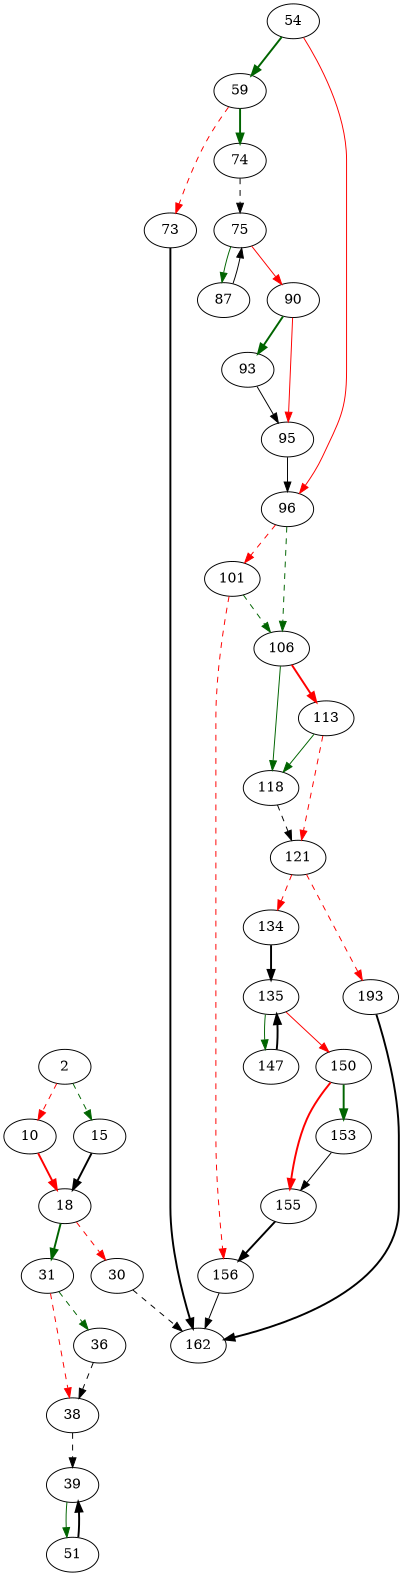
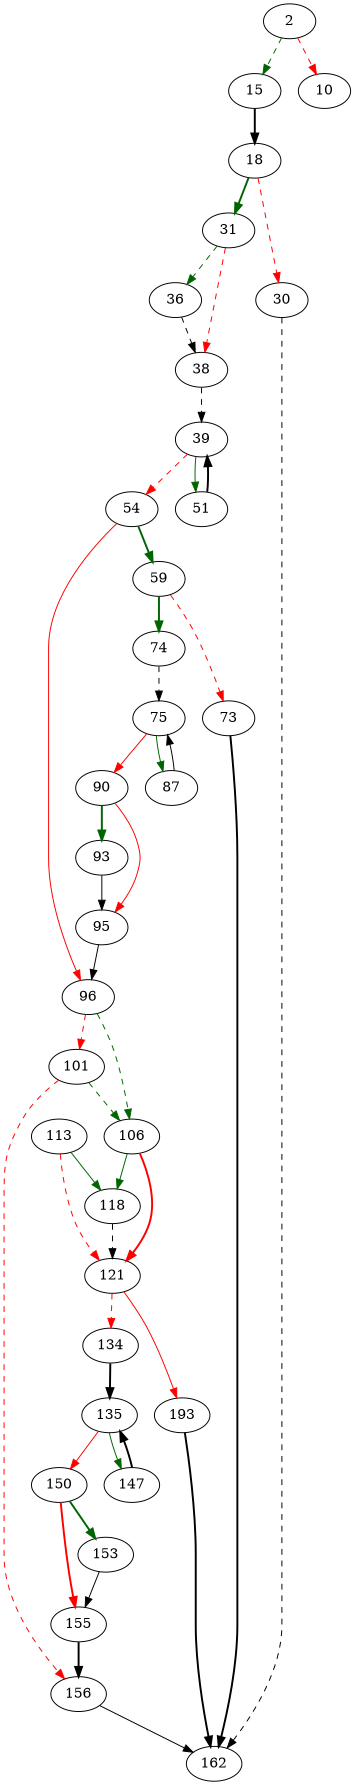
none -> (170, 471)
(301, 679) -> (152, 1205)
(332, 923) -> (153, 1338)
(45, 1167) -> none
